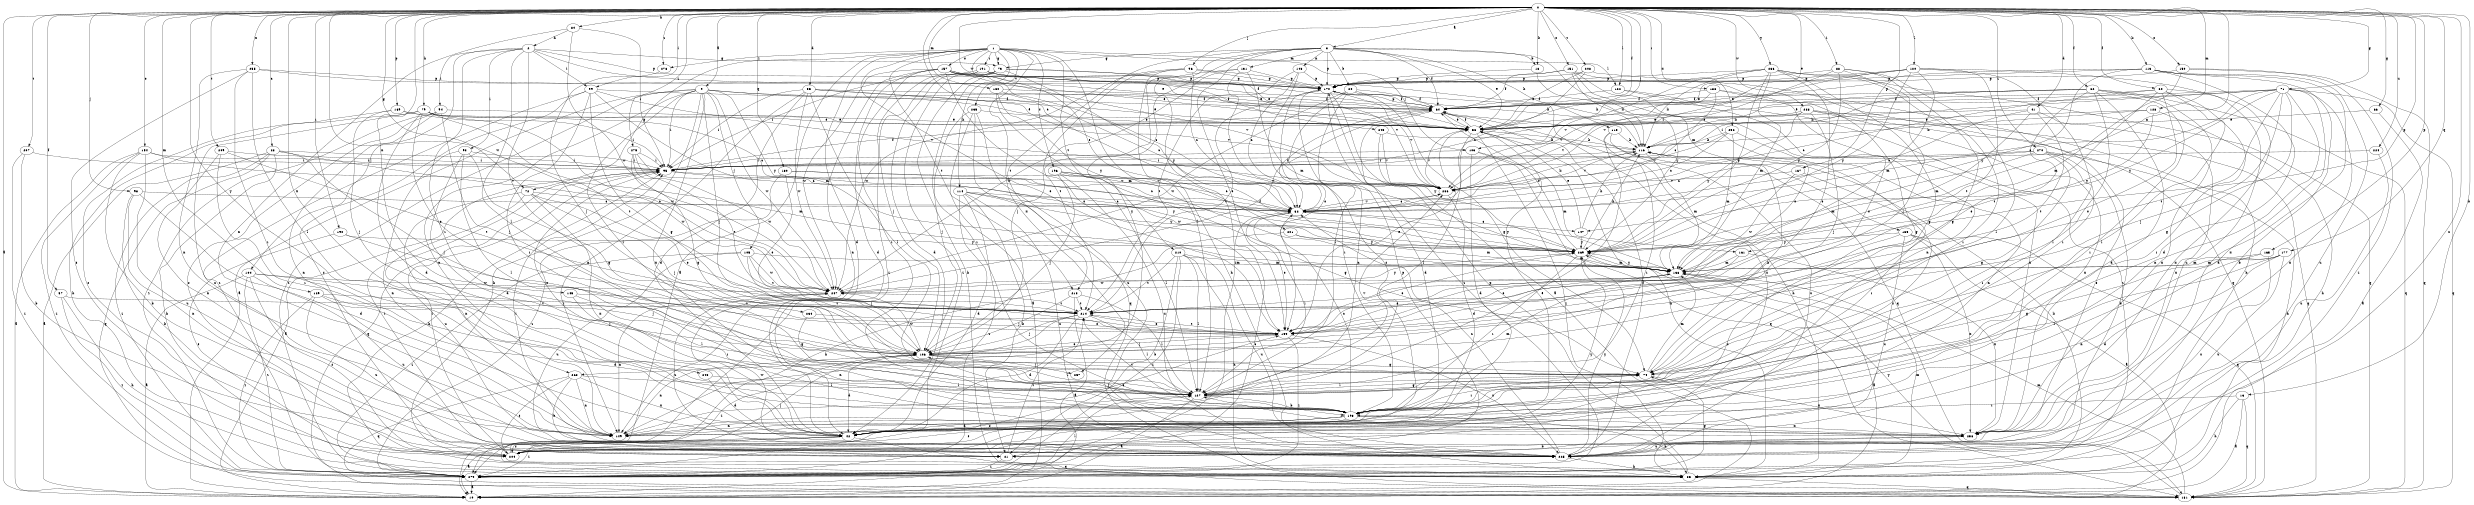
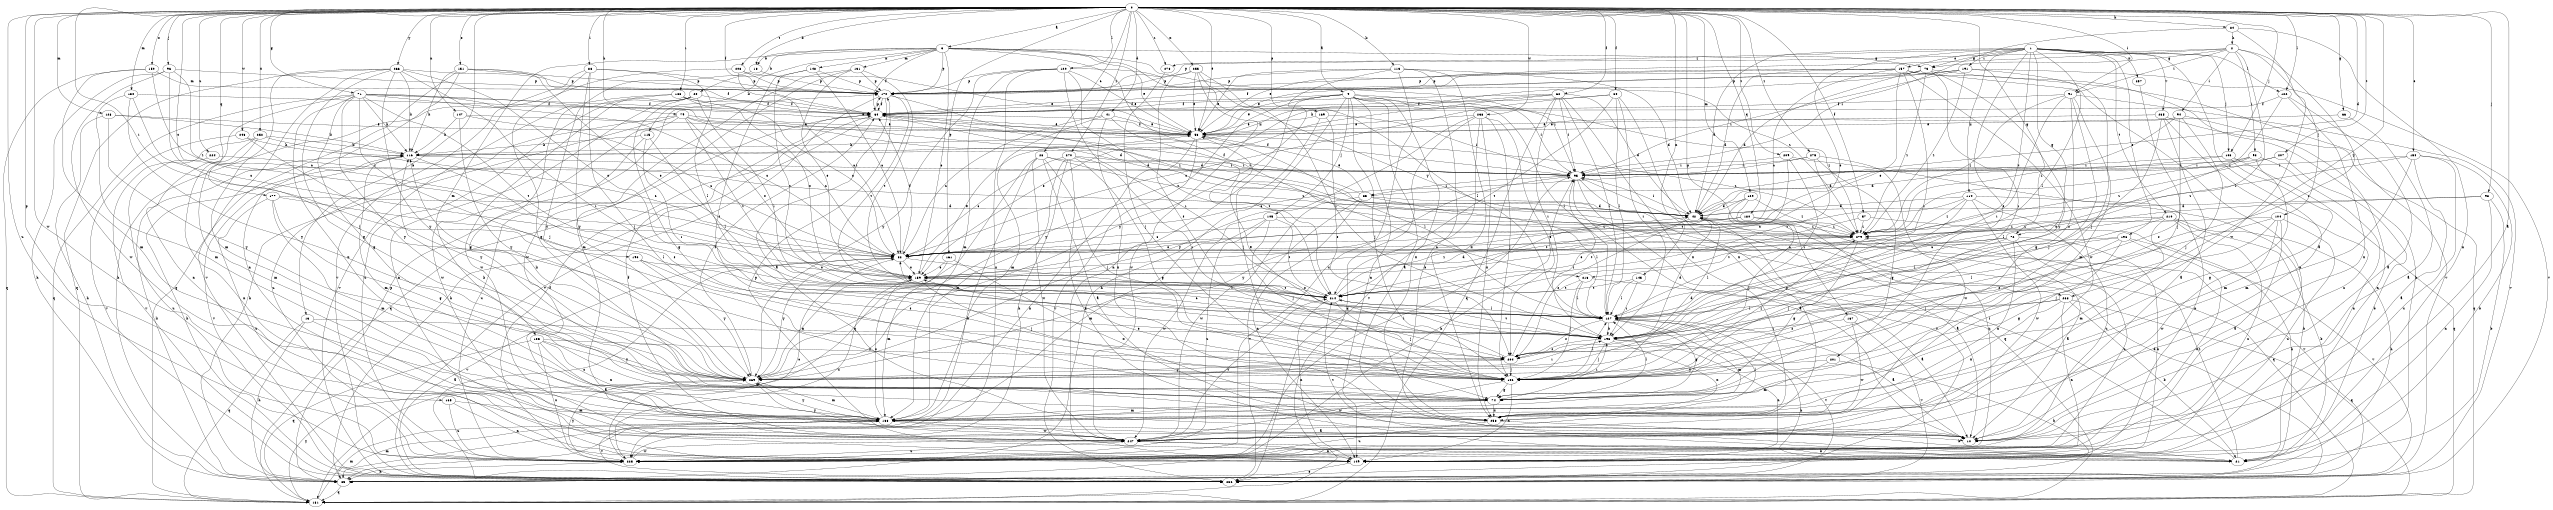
(1991, 79) -> (192, 81)
(591, 89) -> (2070, 94)
(1427, 92) -> none
(1233, 99) -> none
(728, 119) -> (1471, 182)
(1343, 217) -> none
(1438, 220) -> (673, 166)
(1348, 227) -> (1809, 424)
(1780, 288) -> none
(809, 314) -> none
none -> (2301, 333)
(986, 360) -> (1930, 315)
(706, 375) -> none
(954, 404) -> (1294, 473)
(2178, 422) -> (930, 433)
none -> (1847, 455)
none -> (784, 474)
